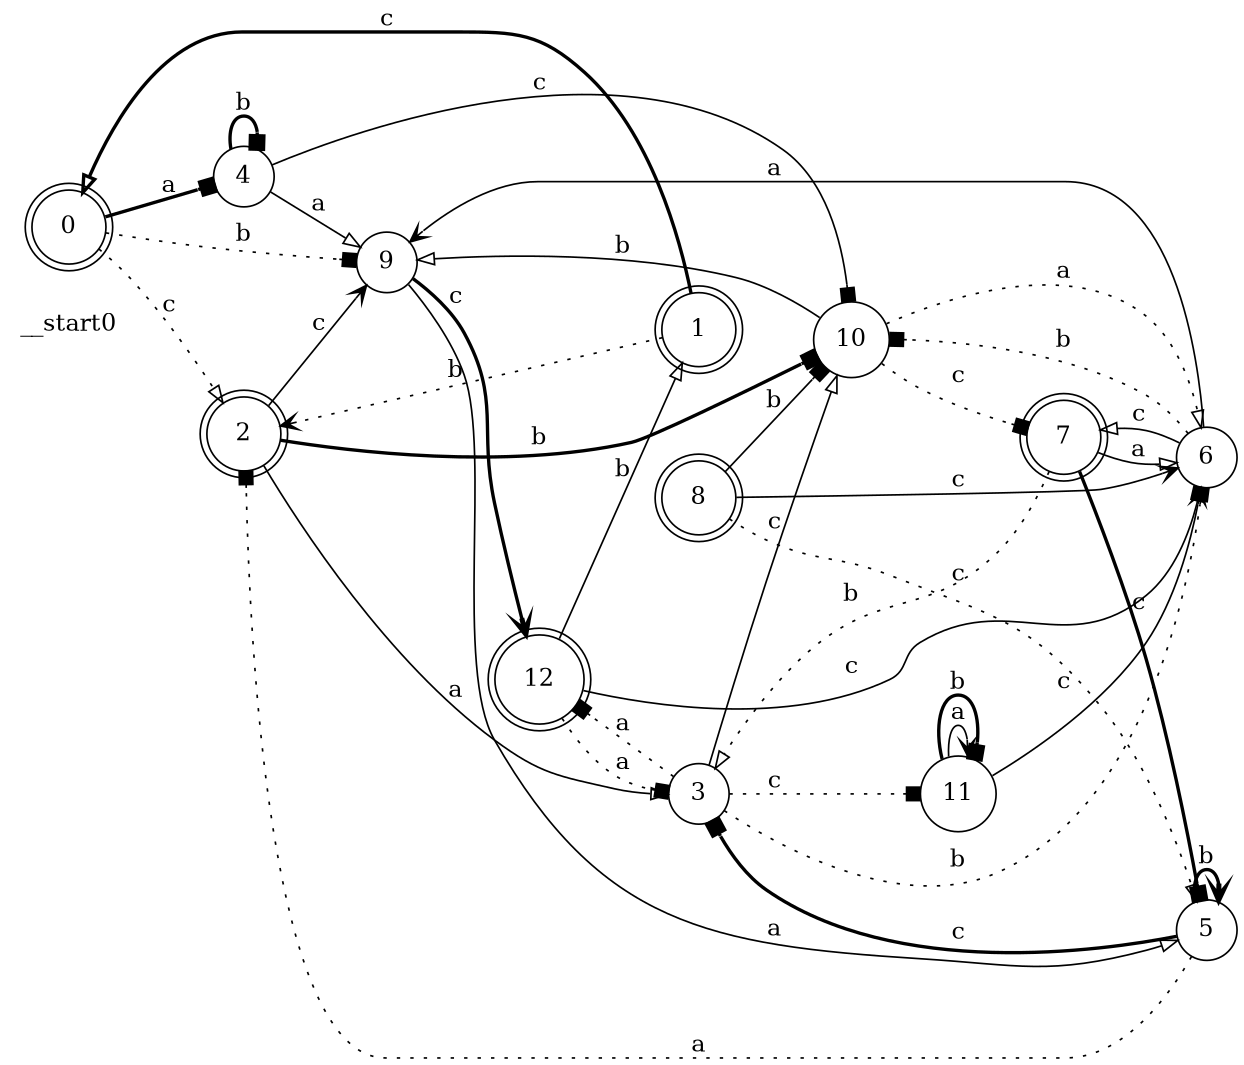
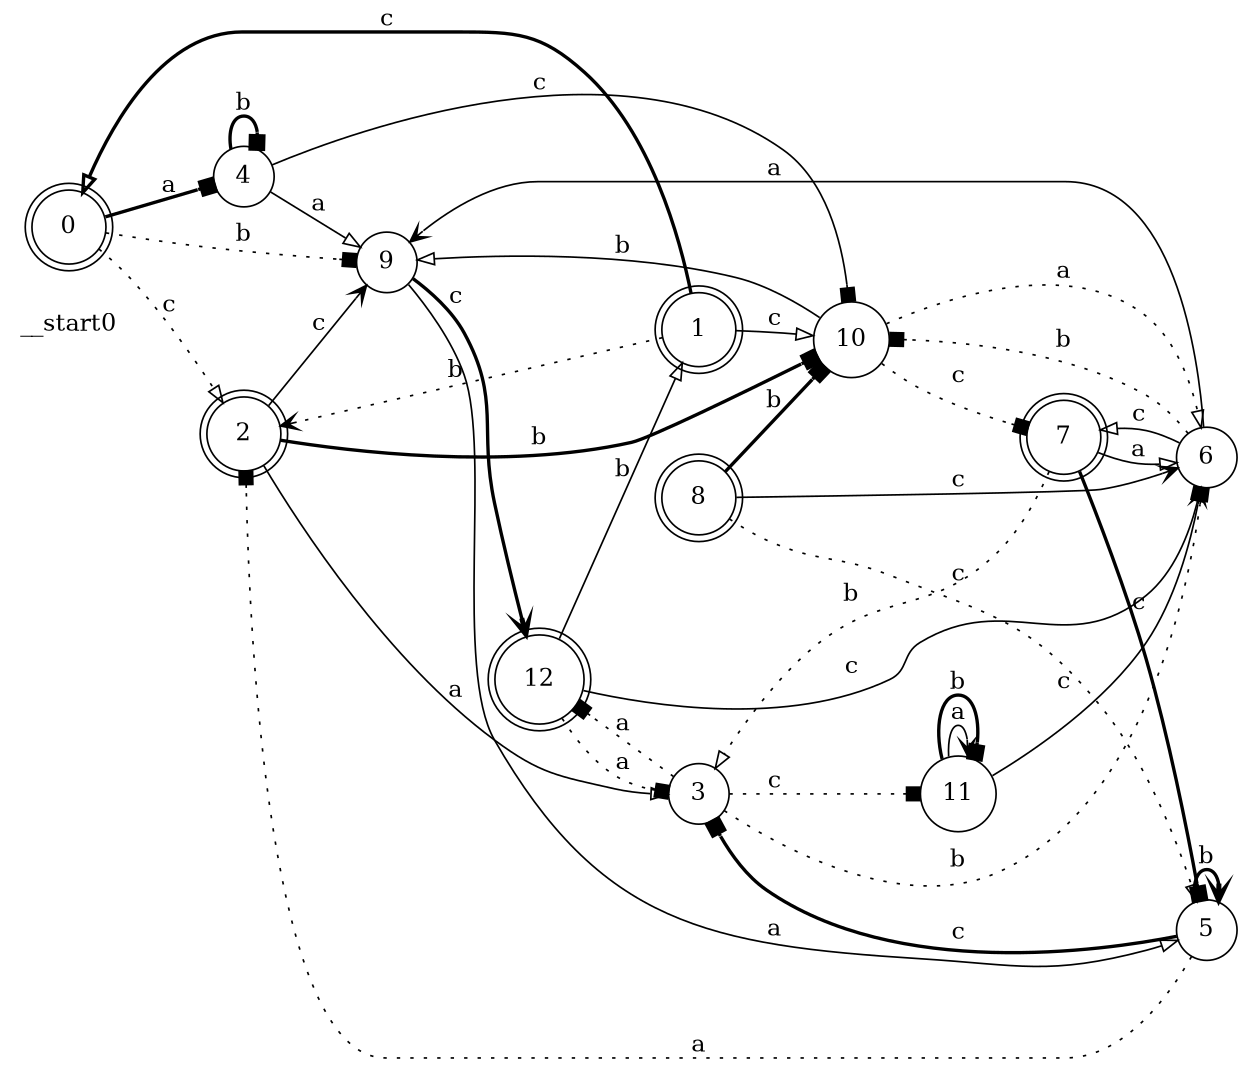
(769, 426) -> (769, 426)
(768, 578) -> (766, 332)
